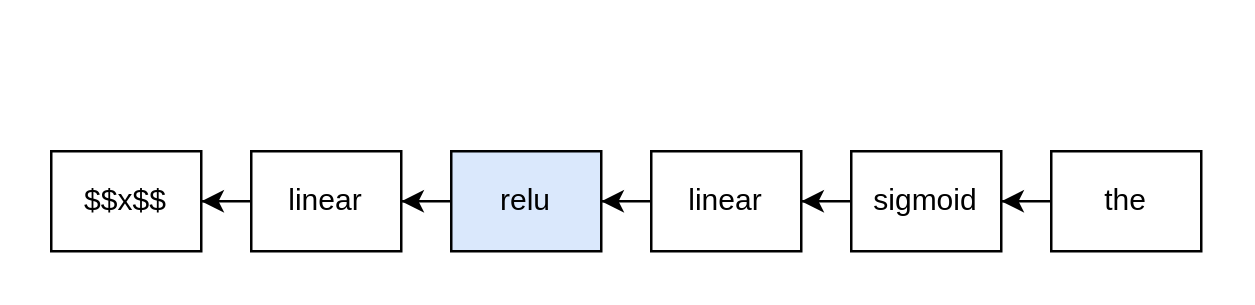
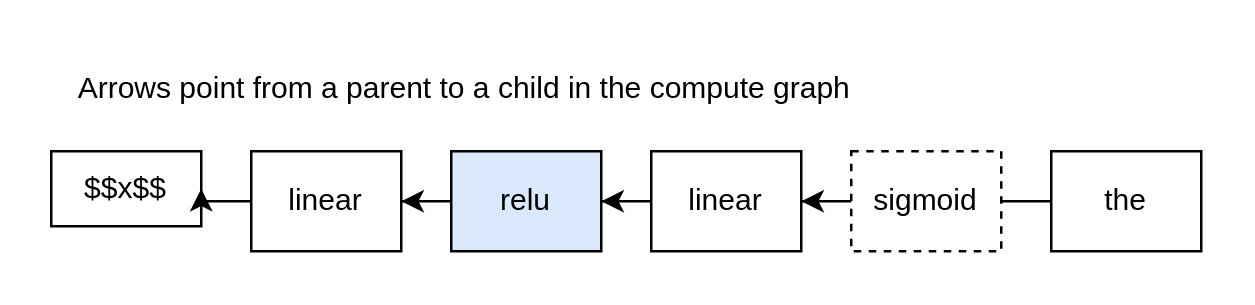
none -> (464, 89)
(126, 201) -> (126, 189)
(926, 201) -> (926, 201)
(1019, 201) -> (1012, 201)
